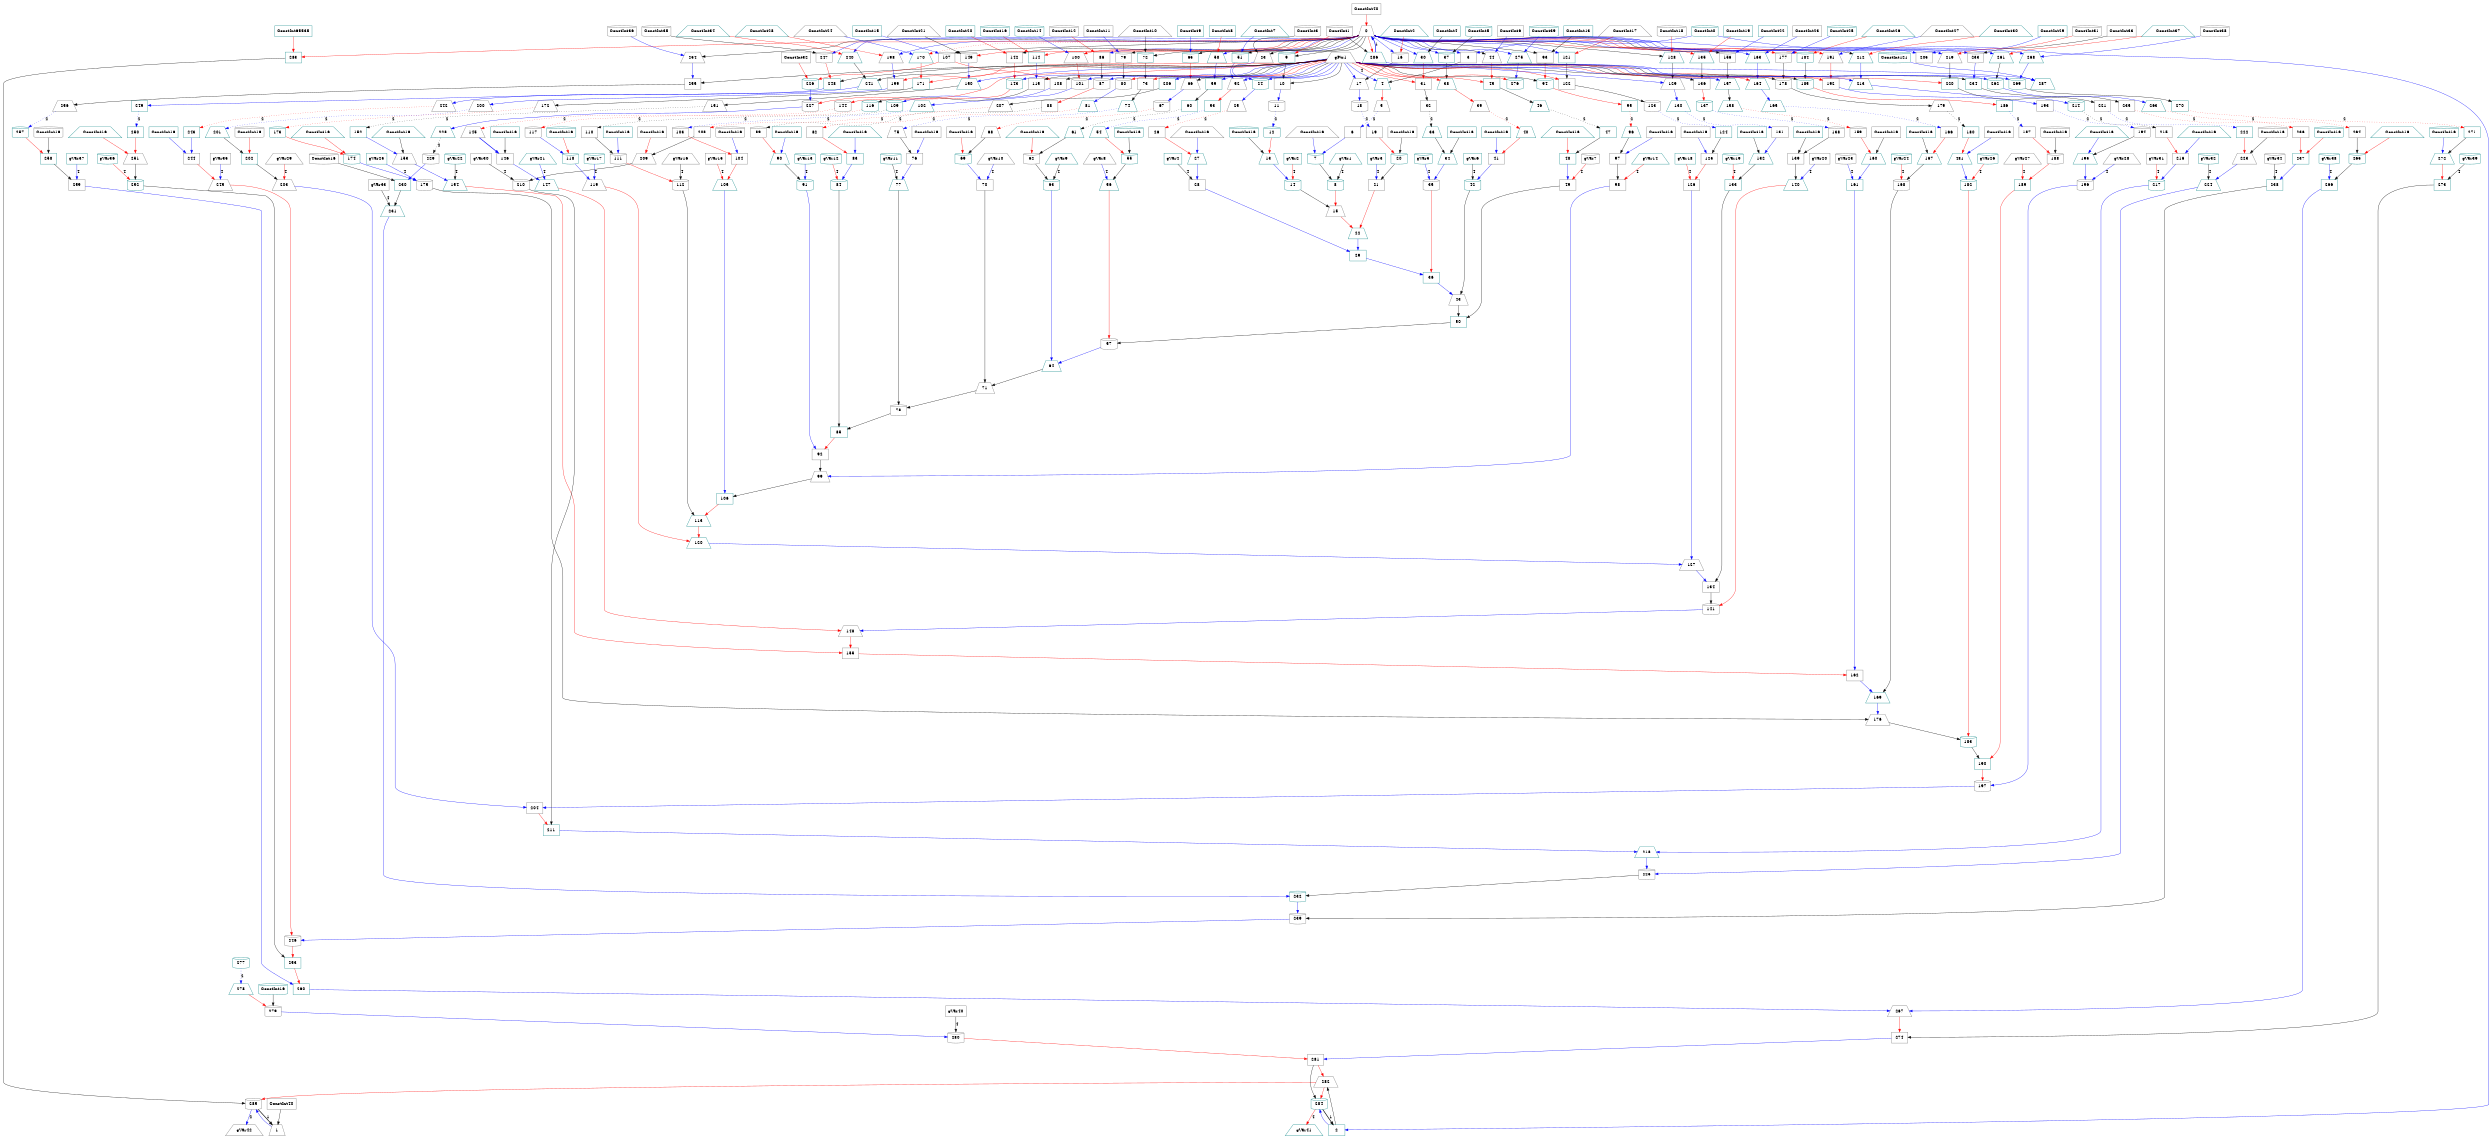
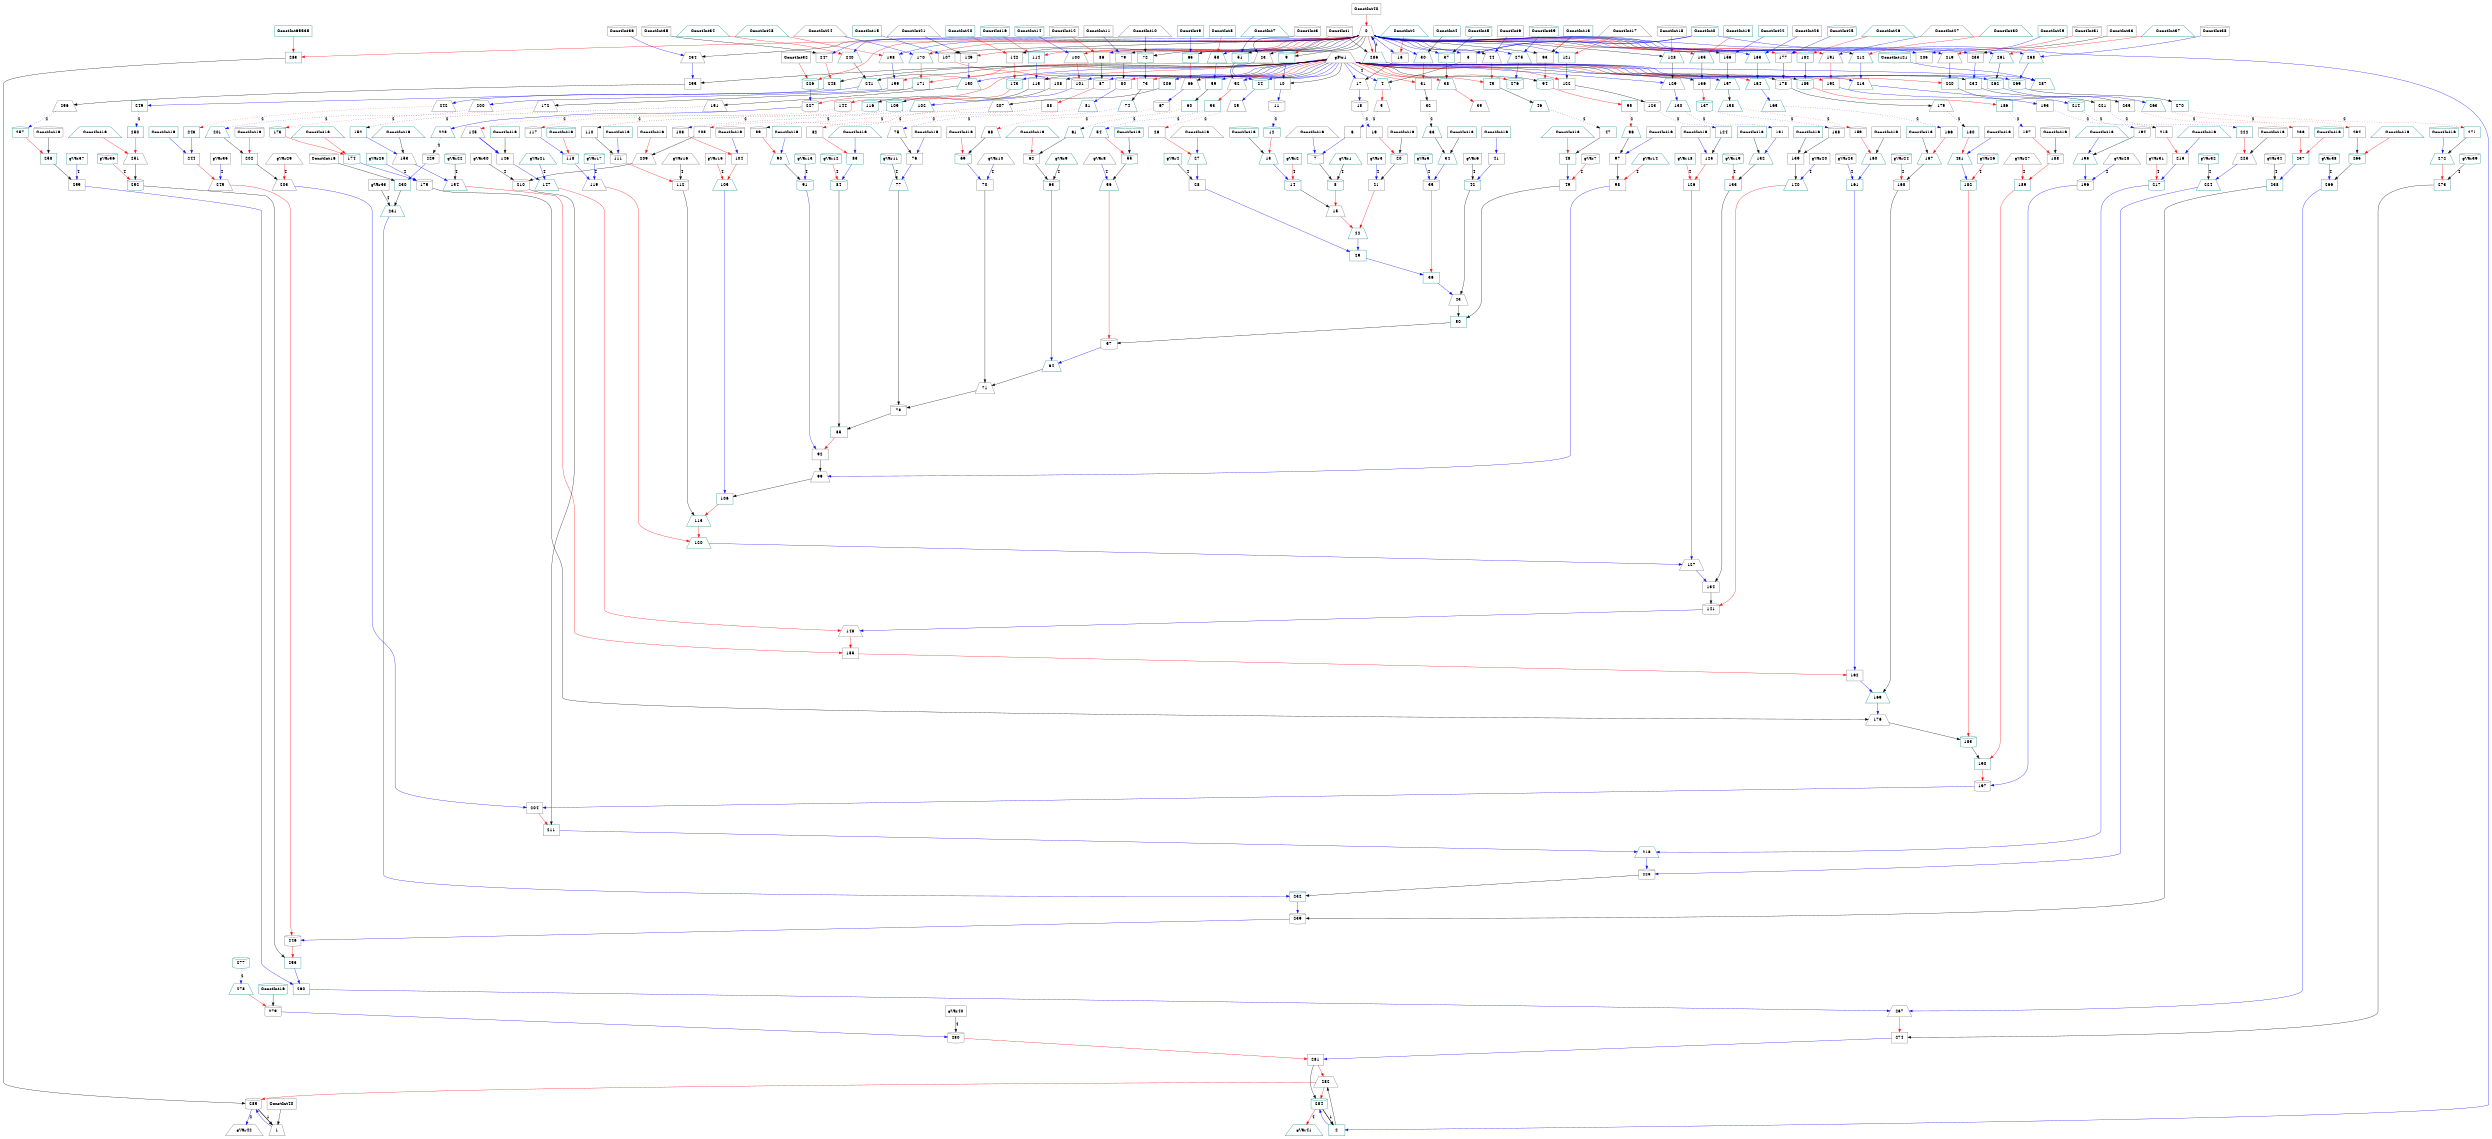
(1145, 42) -> (1145, 42)
(1585, 42) -> (1585, 42)
(871, 73) -> (1086, 41)
(978, 98) -> (978, 98)
(1526, 132) -> none
(297, 975) -> (297, 975)
